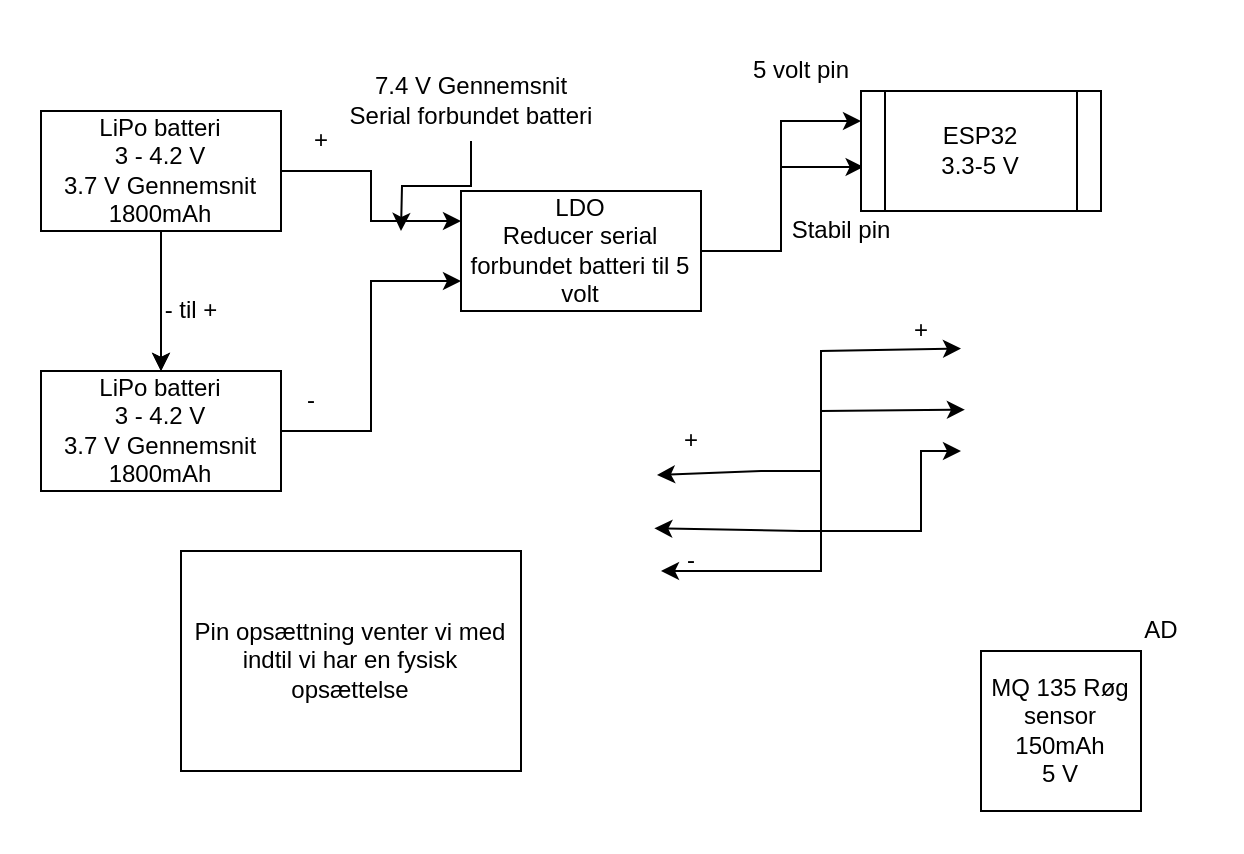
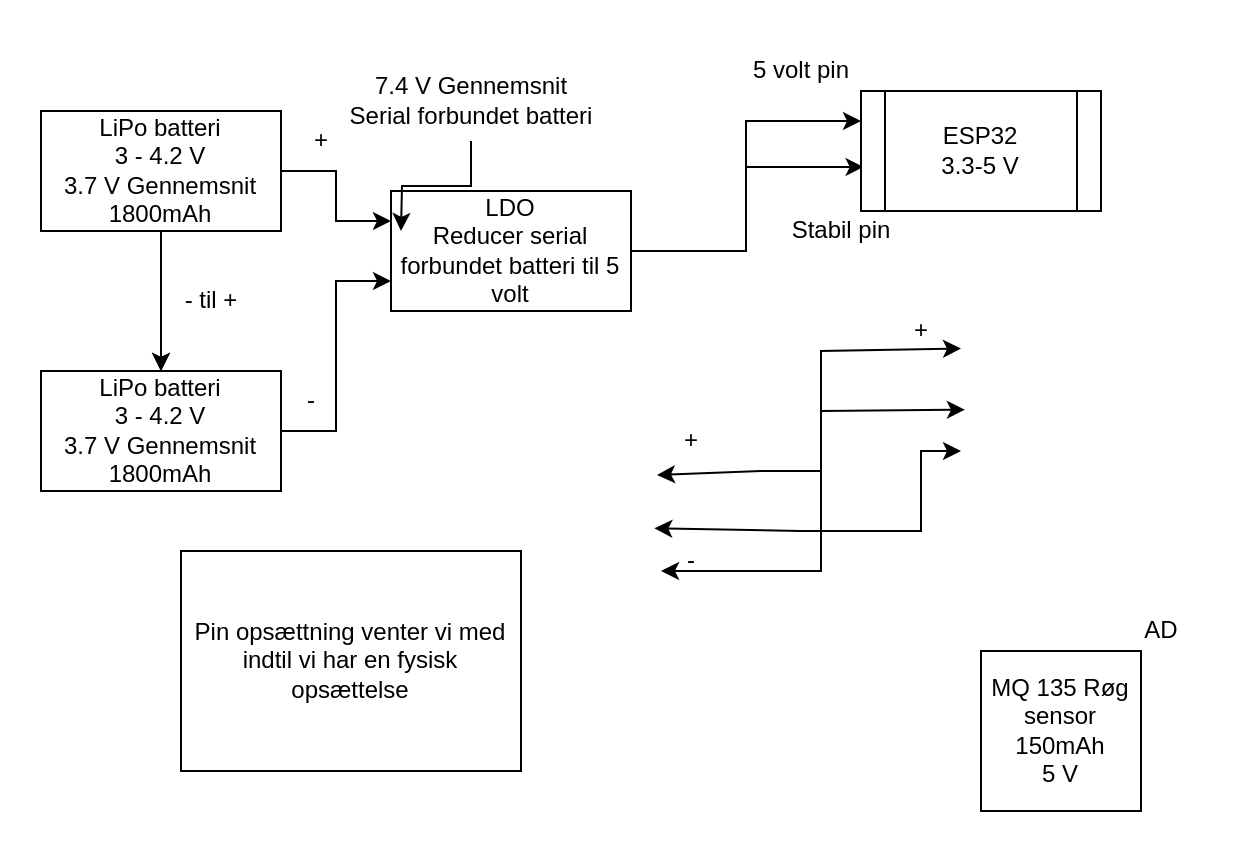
(581, 251) -> (511, 251)
(191, 311) -> (211, 301)
